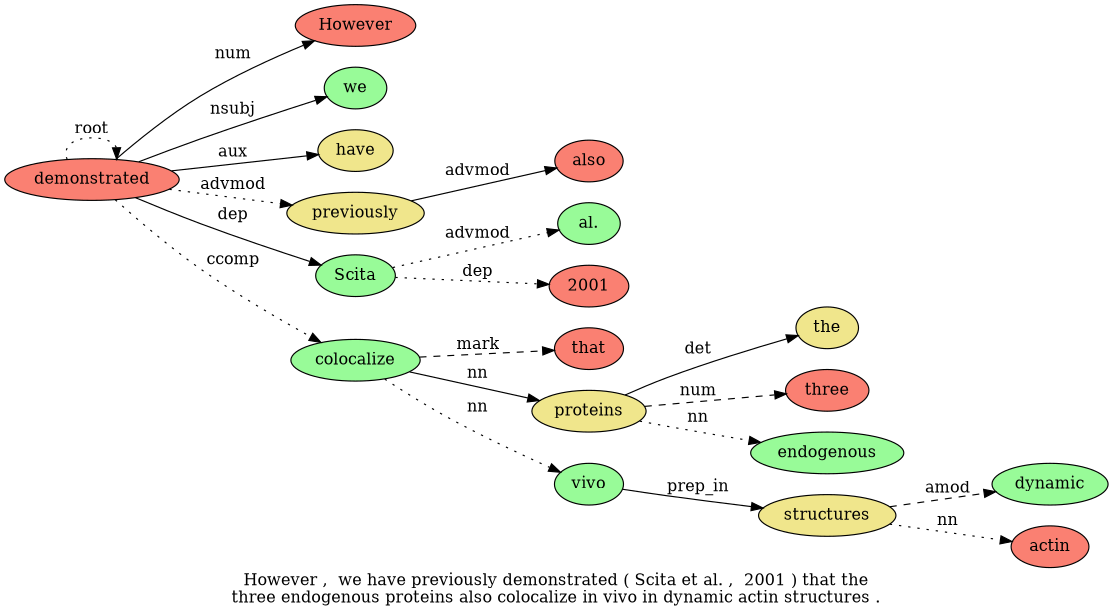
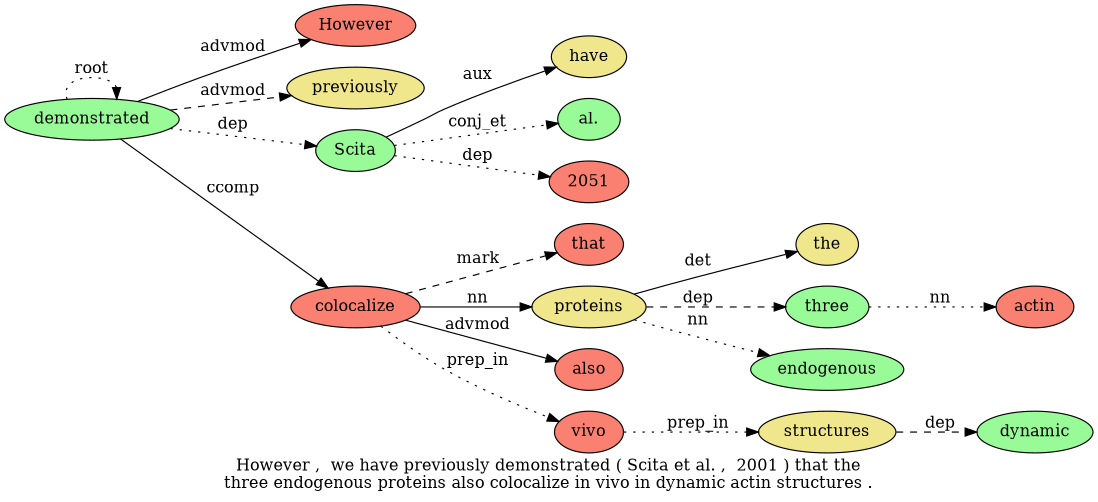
(233, 54) -> (233, 47)
(356, 88) -> none
(239, 163) -> (464, 101)
(92, 180) -> (92, 119)
(478, 186) -> (476, 339)
(225, 196) -> (225, 104)
(222, 232) -> (238, 137)
(478, 233) -> (478, 122)
(209, 275) -> (220, 210)
(589, 286) -> (589, 182)
(356, 360) -> (356, 307)
(827, 390) -> (827, 307)
(698, 391) -> (698, 298)
(478, 407) -> (478, 361)
(589, 484) -> (589, 432)
(948, 488) -> (941, 423)
(687, 498) -> (685, 432)
(945, 532) -> (926, 307)
